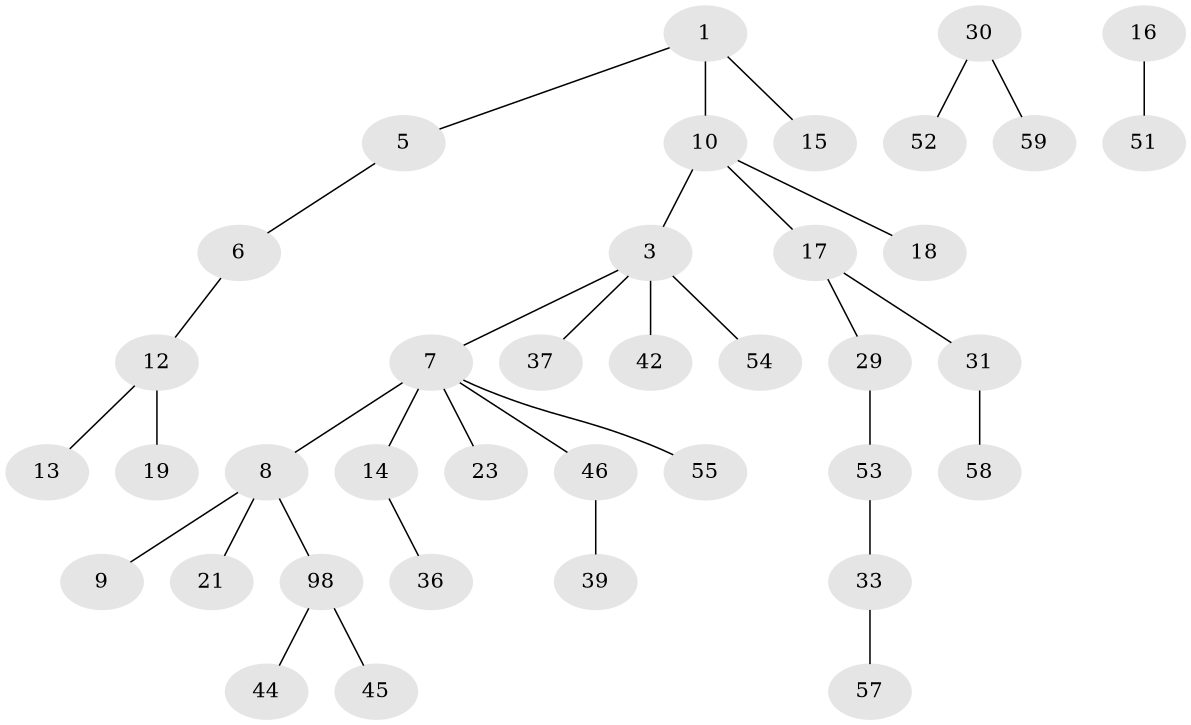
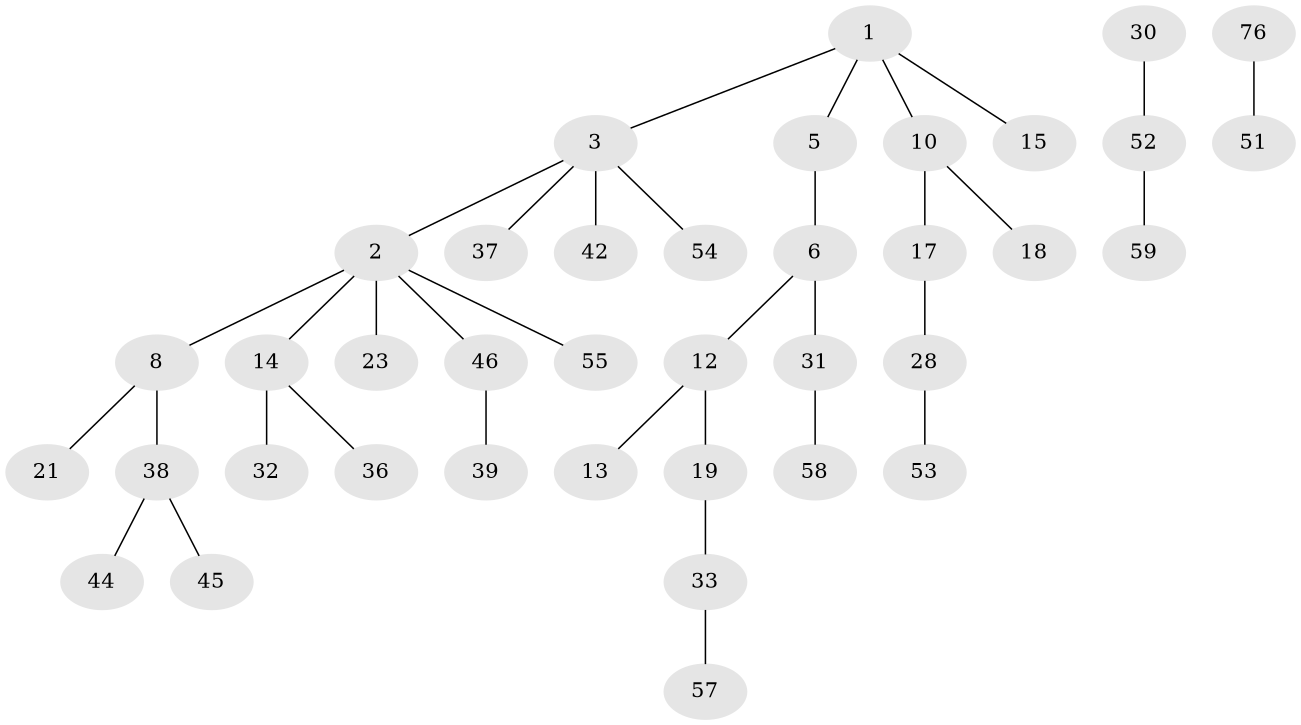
(1144, 34) -> (1254, 34)
(1007, 88) -> (1144, 198)
(678, 198) -> (733, 88)
(898, 308) -> (815, 308)
(431, 363) -> (376, 253)
(870, 363) -> (925, 363)
none -> (267, 472)
(870, 527) -> (705, 527)
(102, 582) -> none
(321, 582) -> (157, 472)
